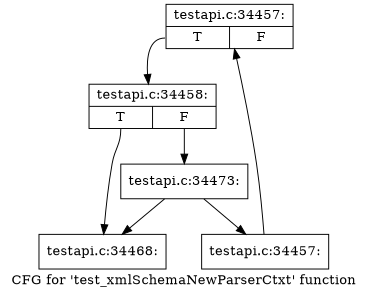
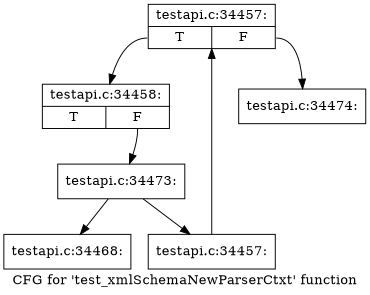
none -> (302, 106)
(110, 176) -> none
